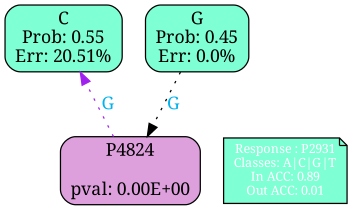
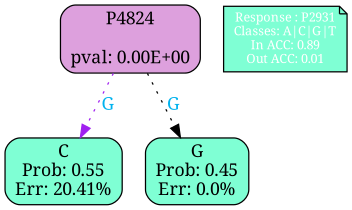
(64, 38) -> (64, 171)
(167, 99) -> (161, 100)
